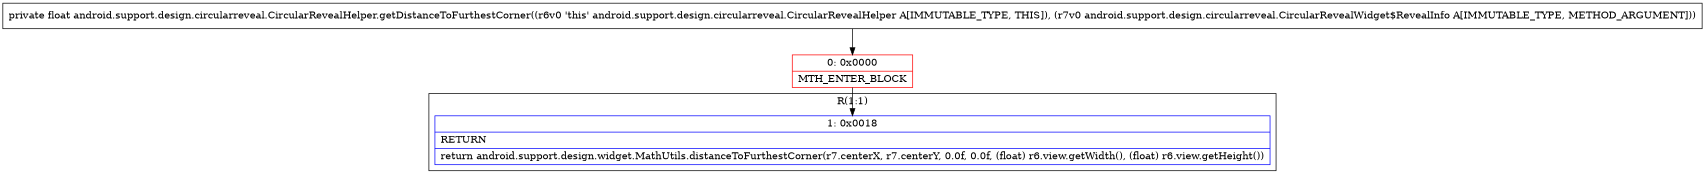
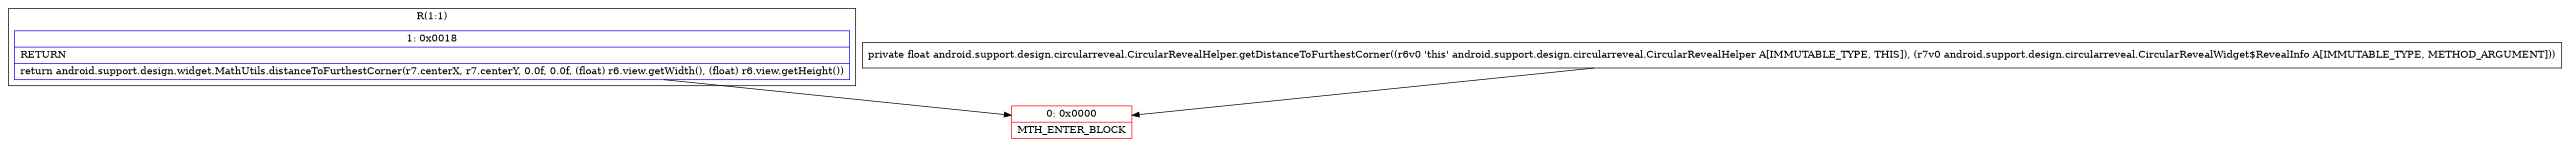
(852, 98) -> (834, 97)
